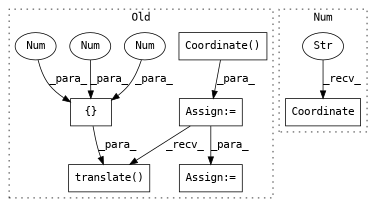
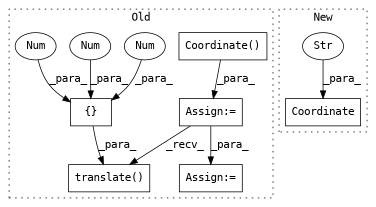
(323, 18) -> (323, 18)
(342, 79) -> (342, 79)
